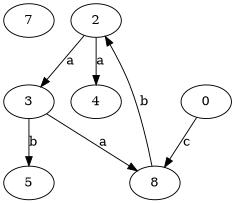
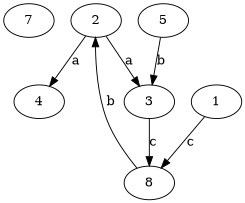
(206, 102) -> (217, 102)
(29, 138) -> (157, 56)
(103, 142) -> (153, 142)
